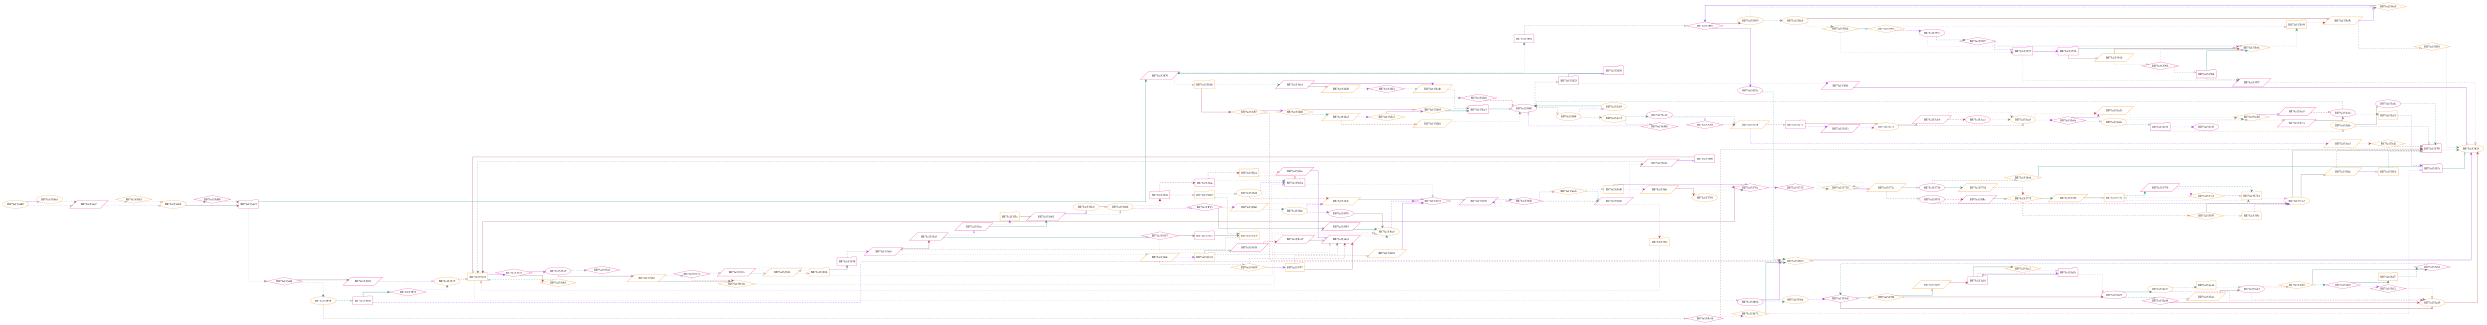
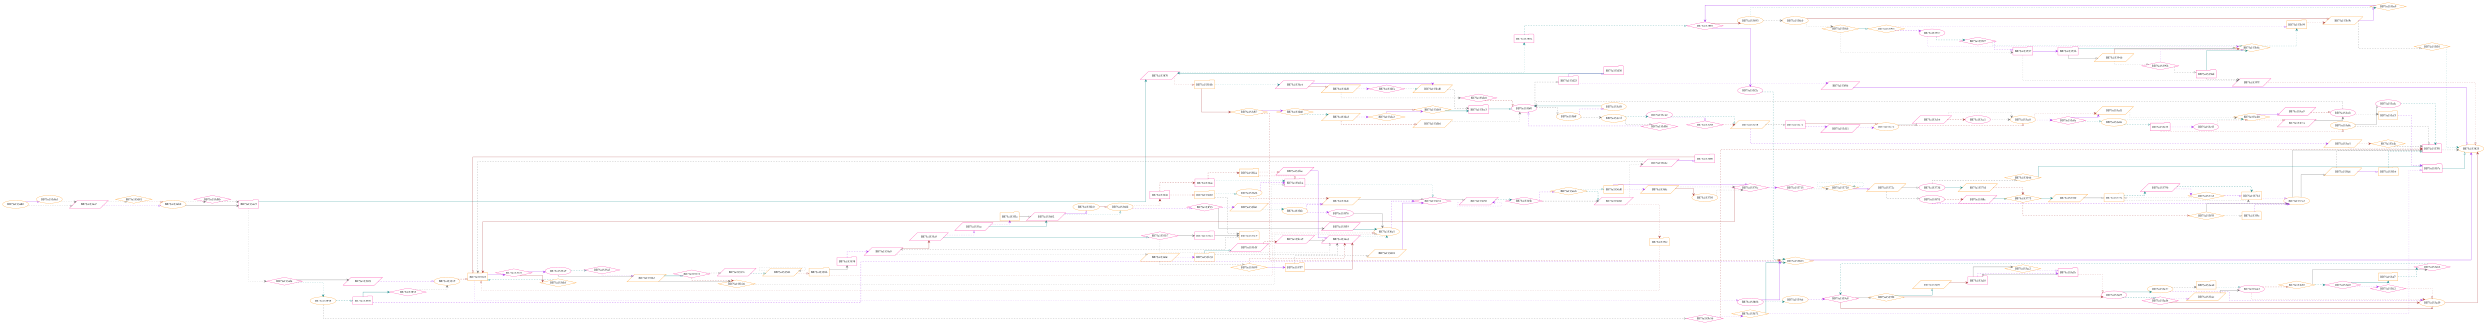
(672, 276) -> (672, 276)
